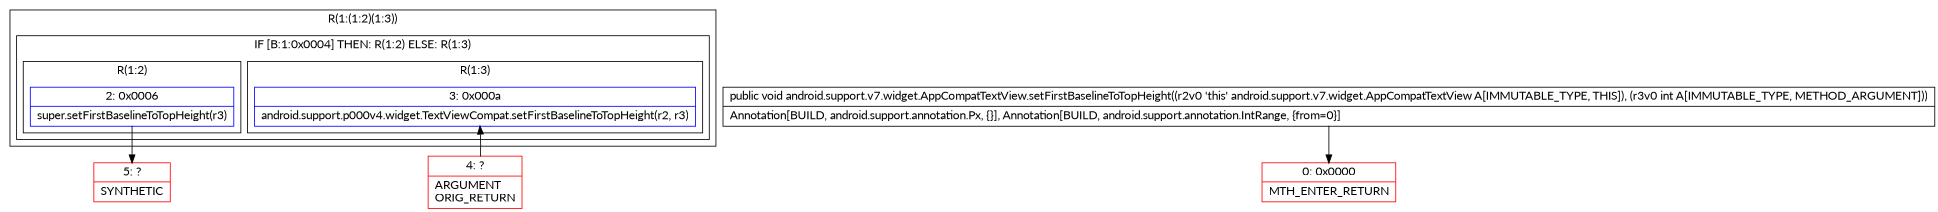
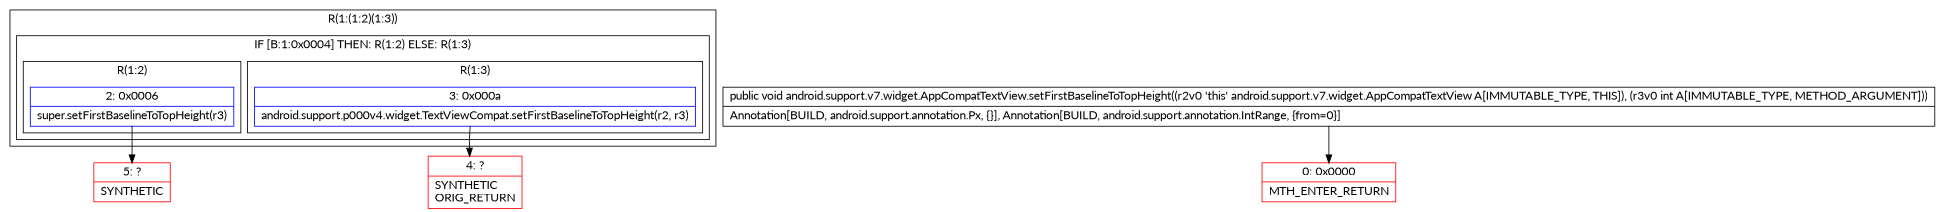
(481, 145) -> (470, 137)
(468, 186) -> (466, 186)
